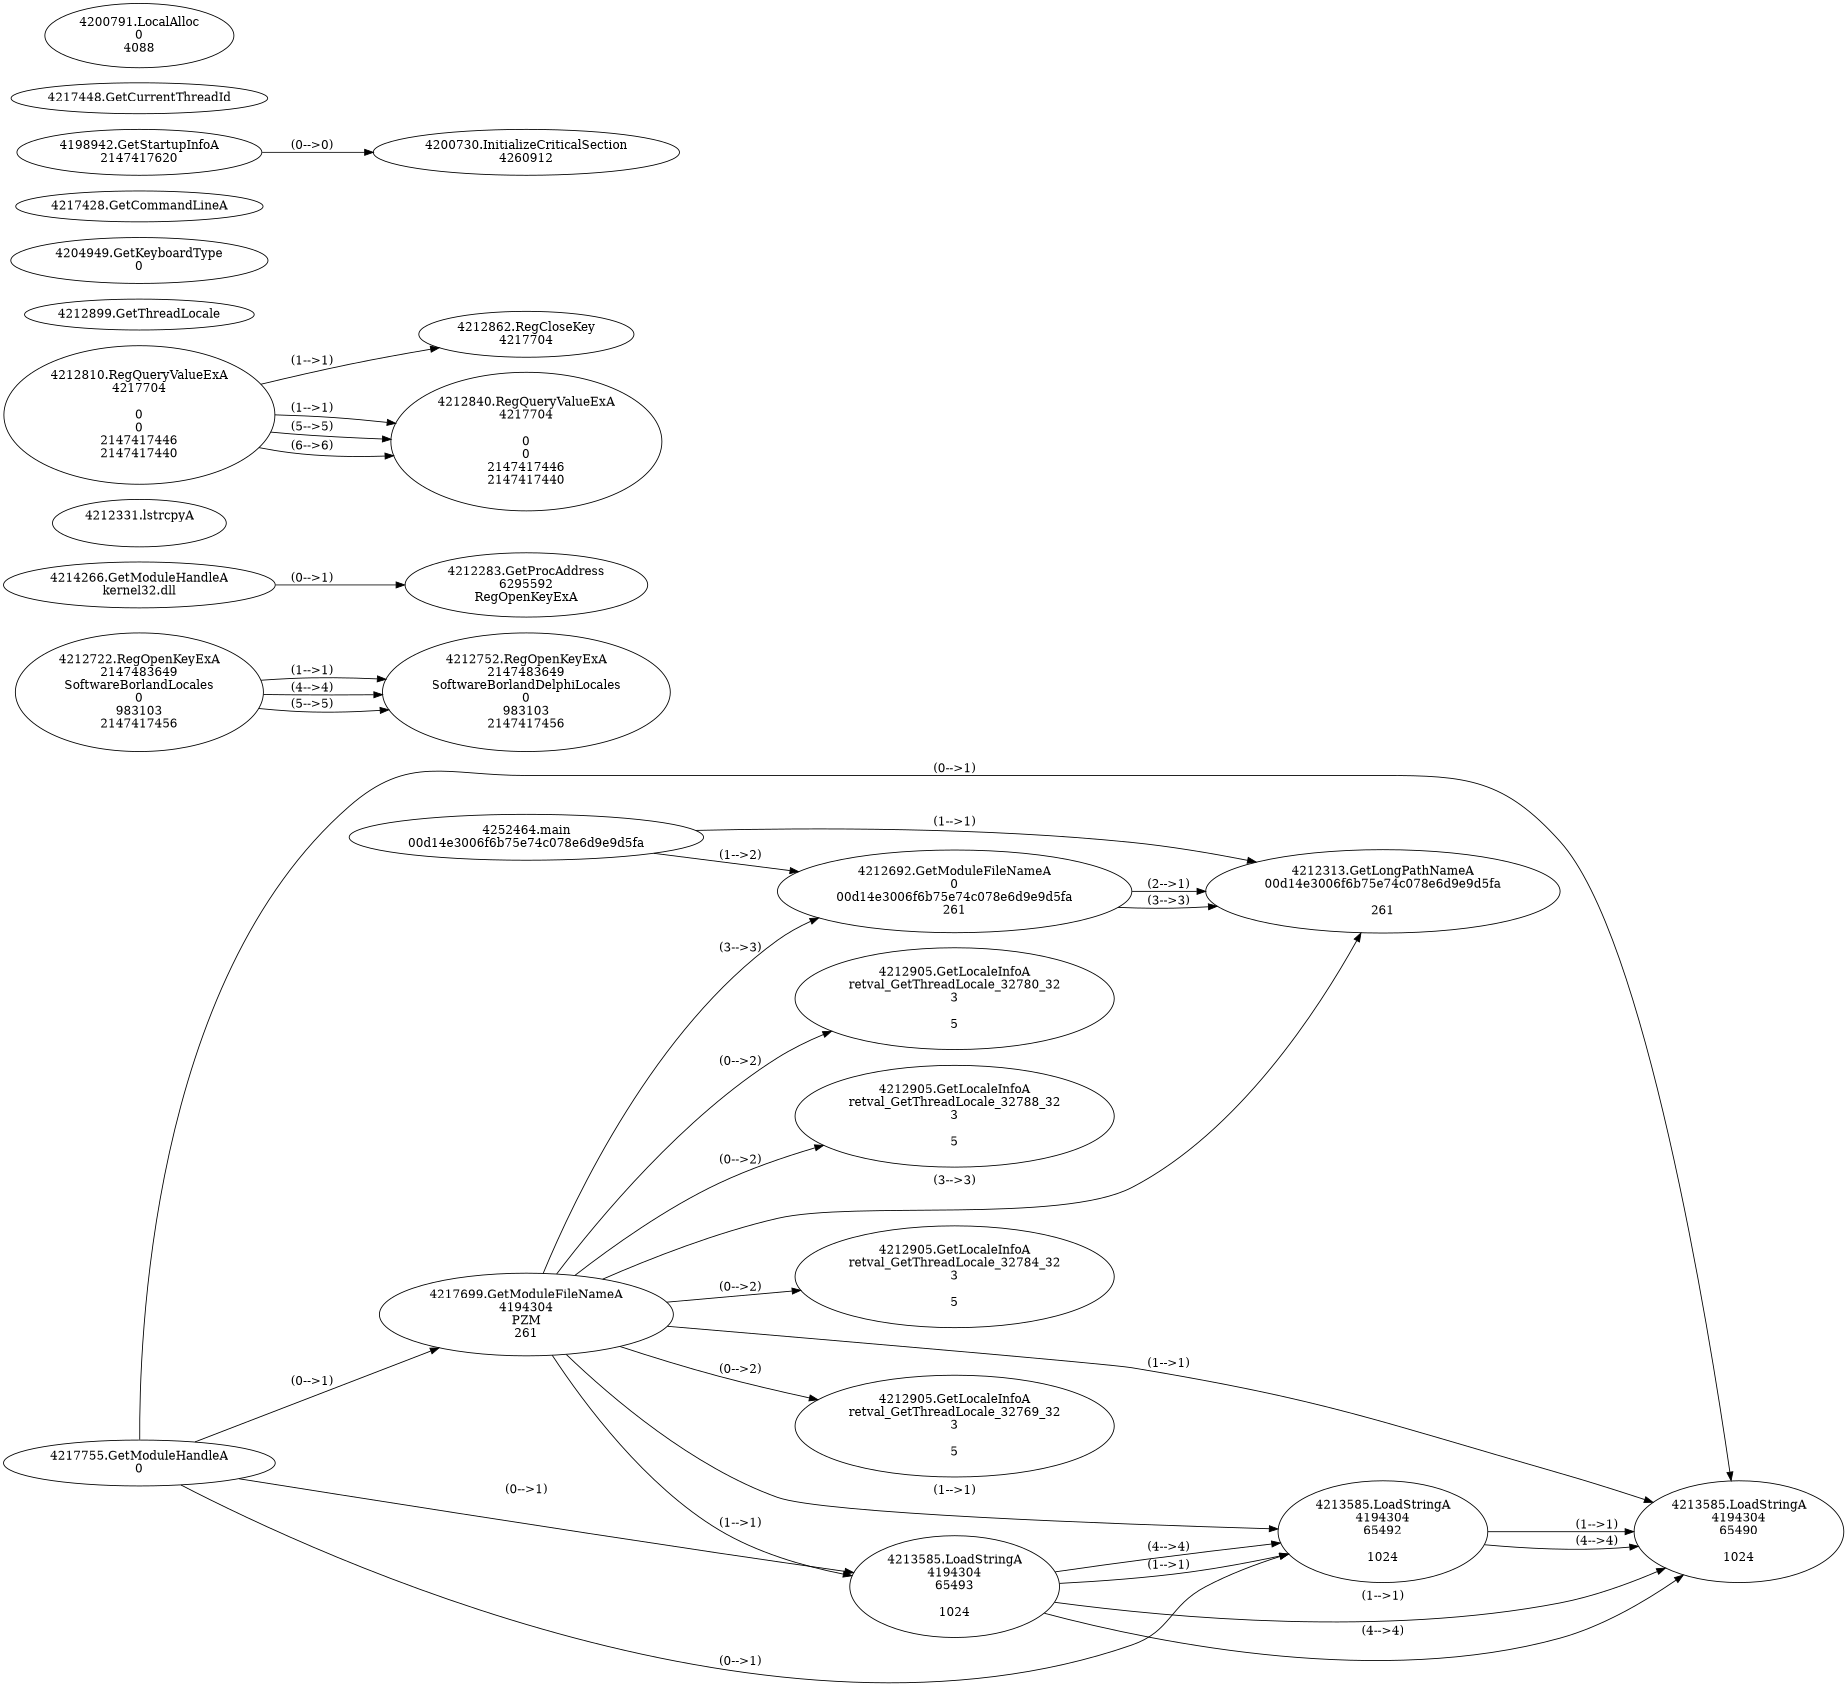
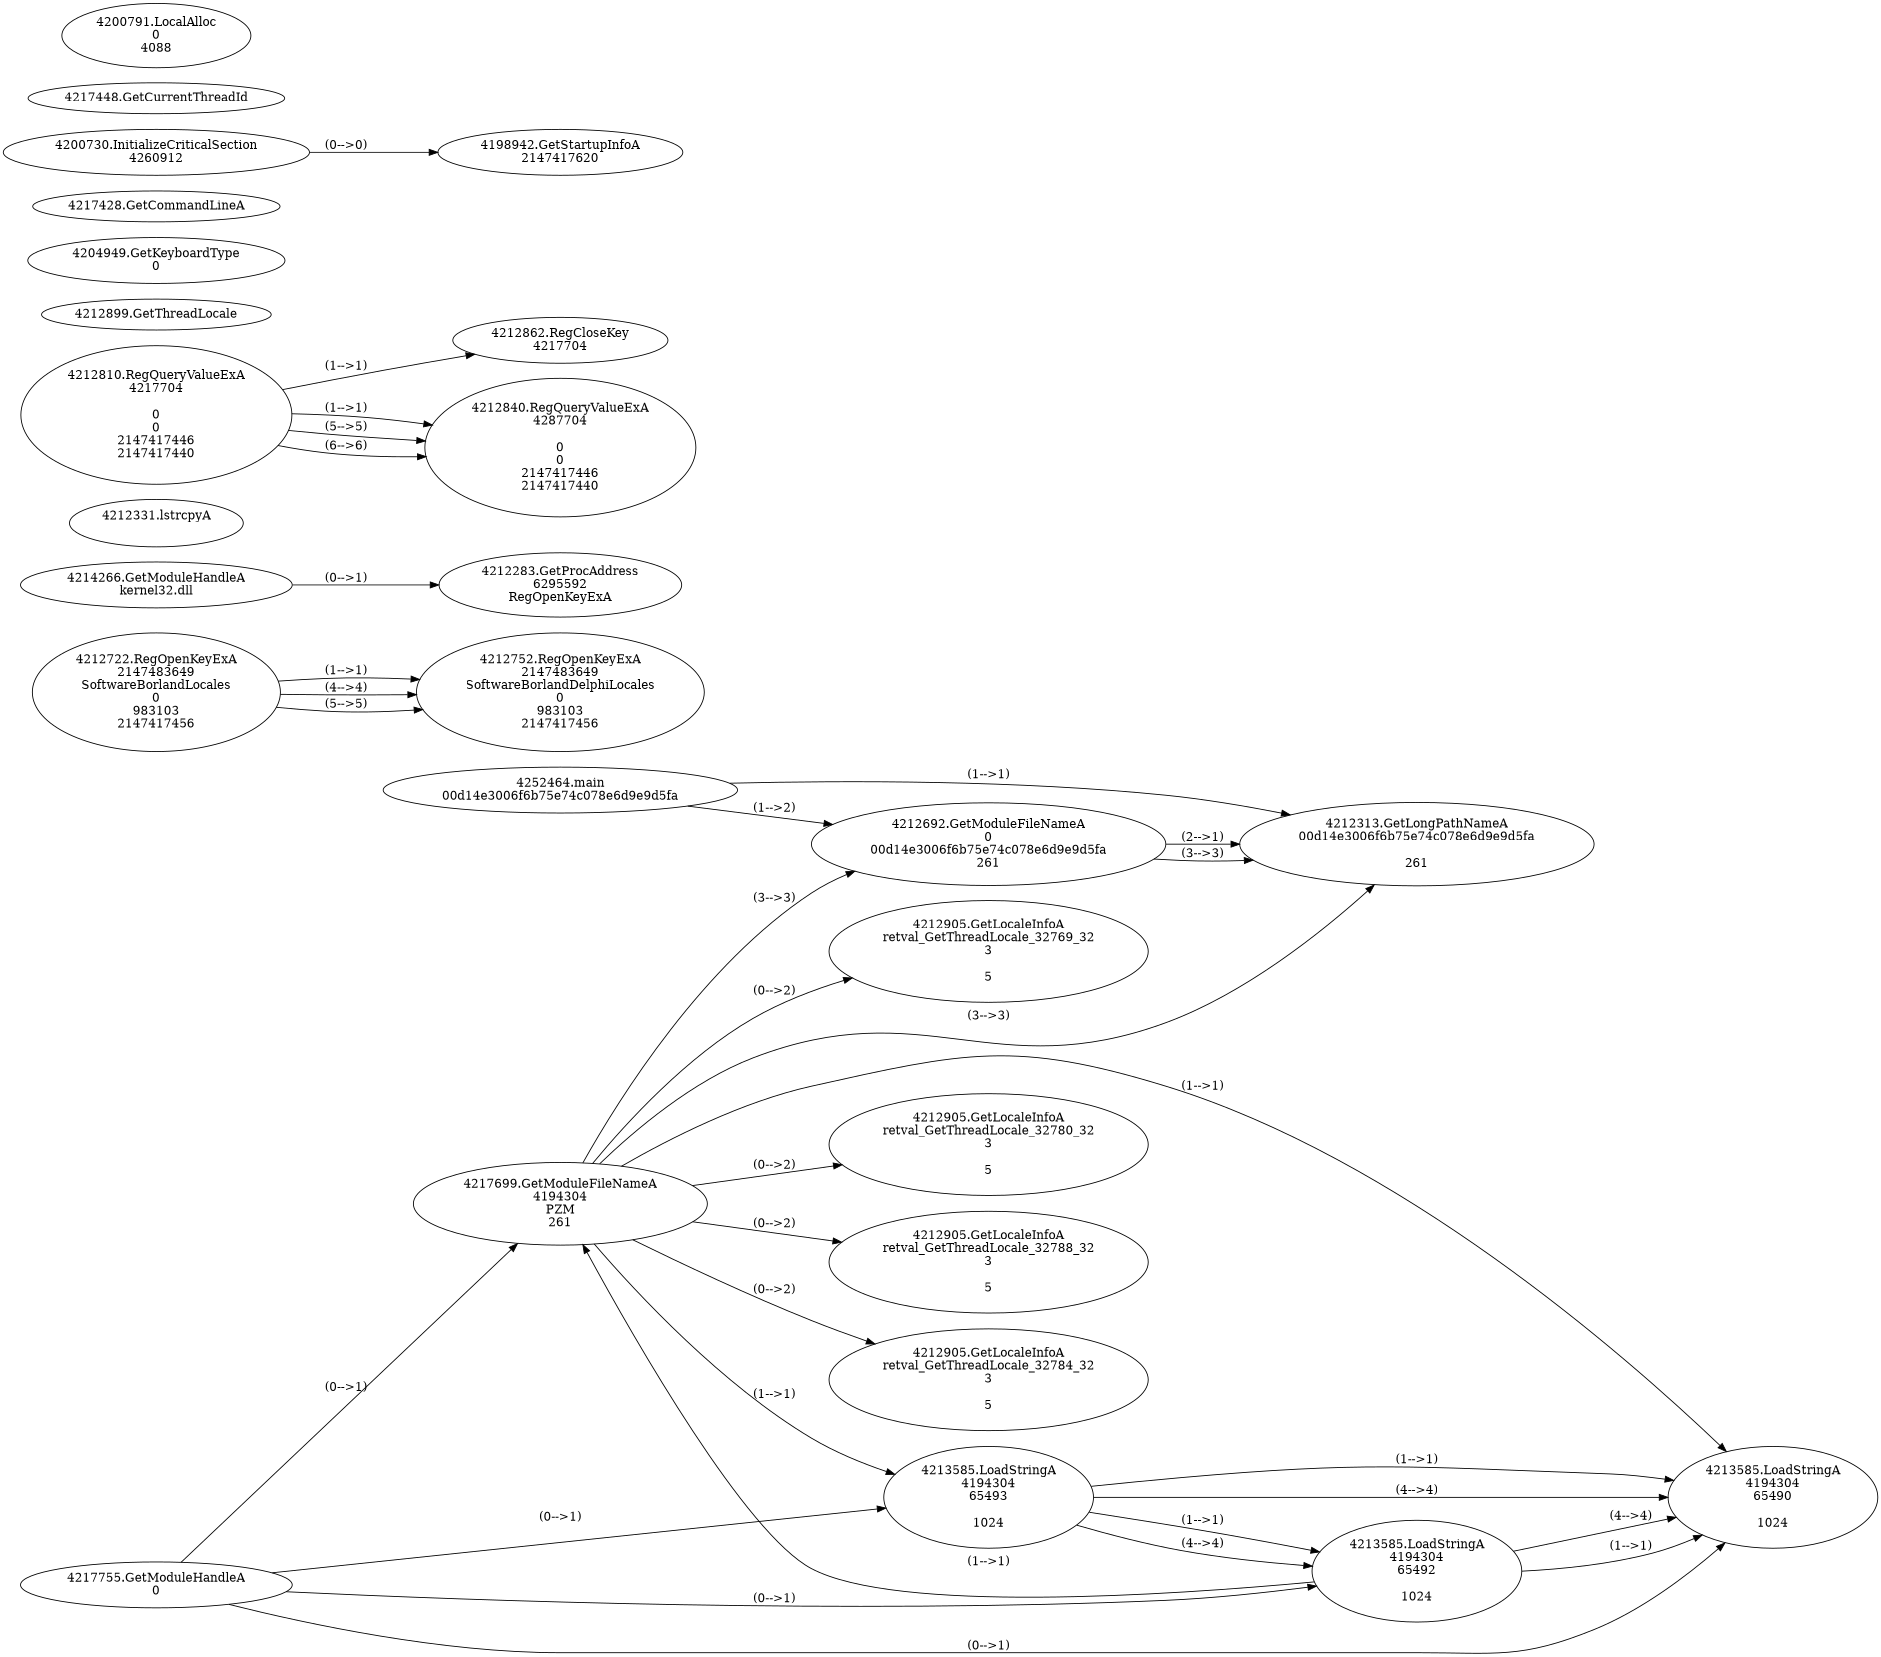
(313, 152) -> (369, 152)
(526, 442) -> (560, 448)
(895, 1512) -> (867, 1585)
